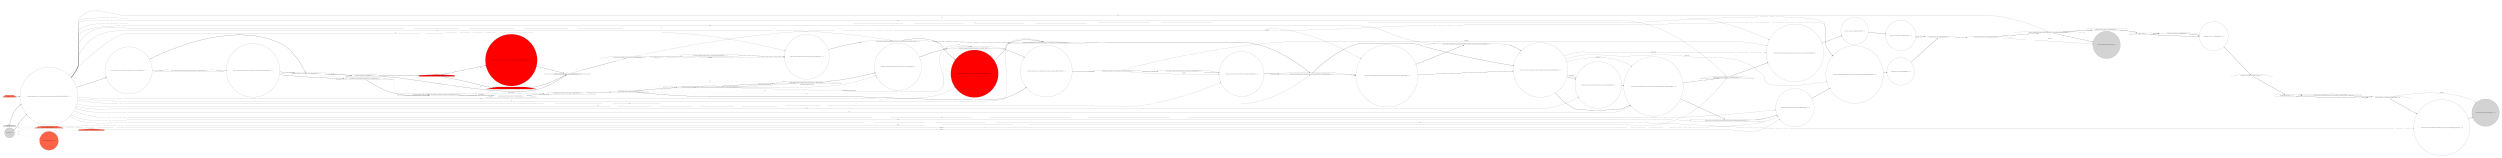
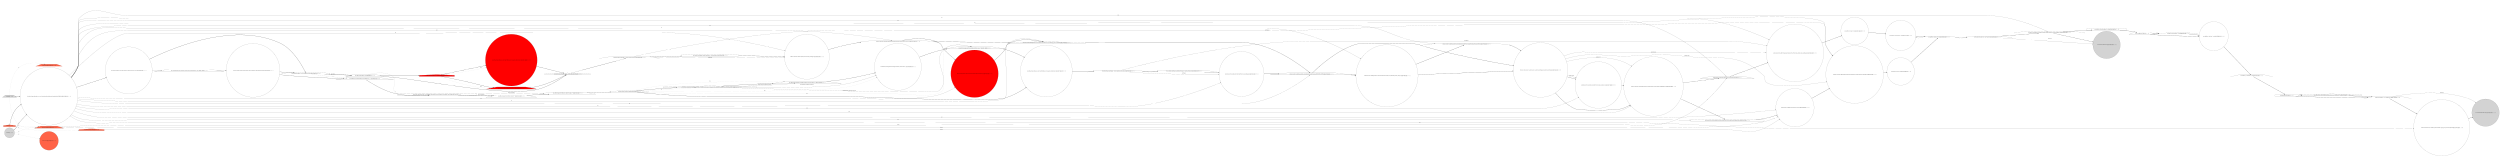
none -> (49, 65)
(10, 96) -> (10, 96)
(10, 126) -> (10, 126)
